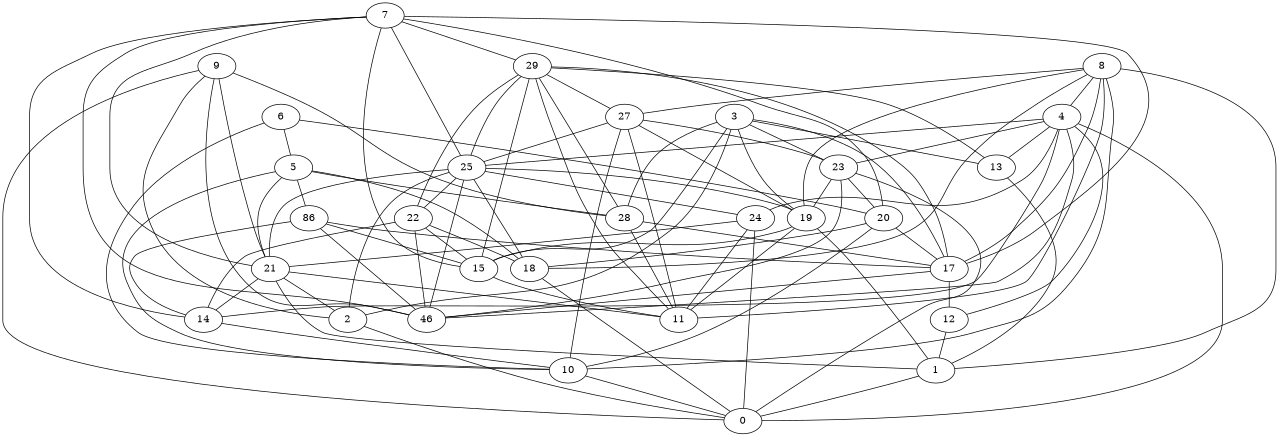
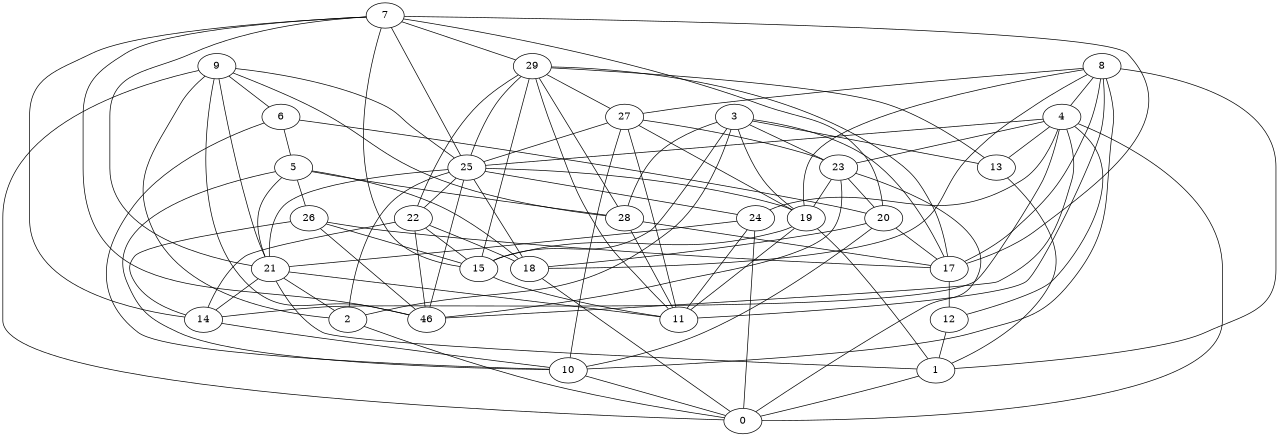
none -> (249, 92)
none -> (354, 93)
(309, 218) -> (309, 218)
(688, 294) -> none
